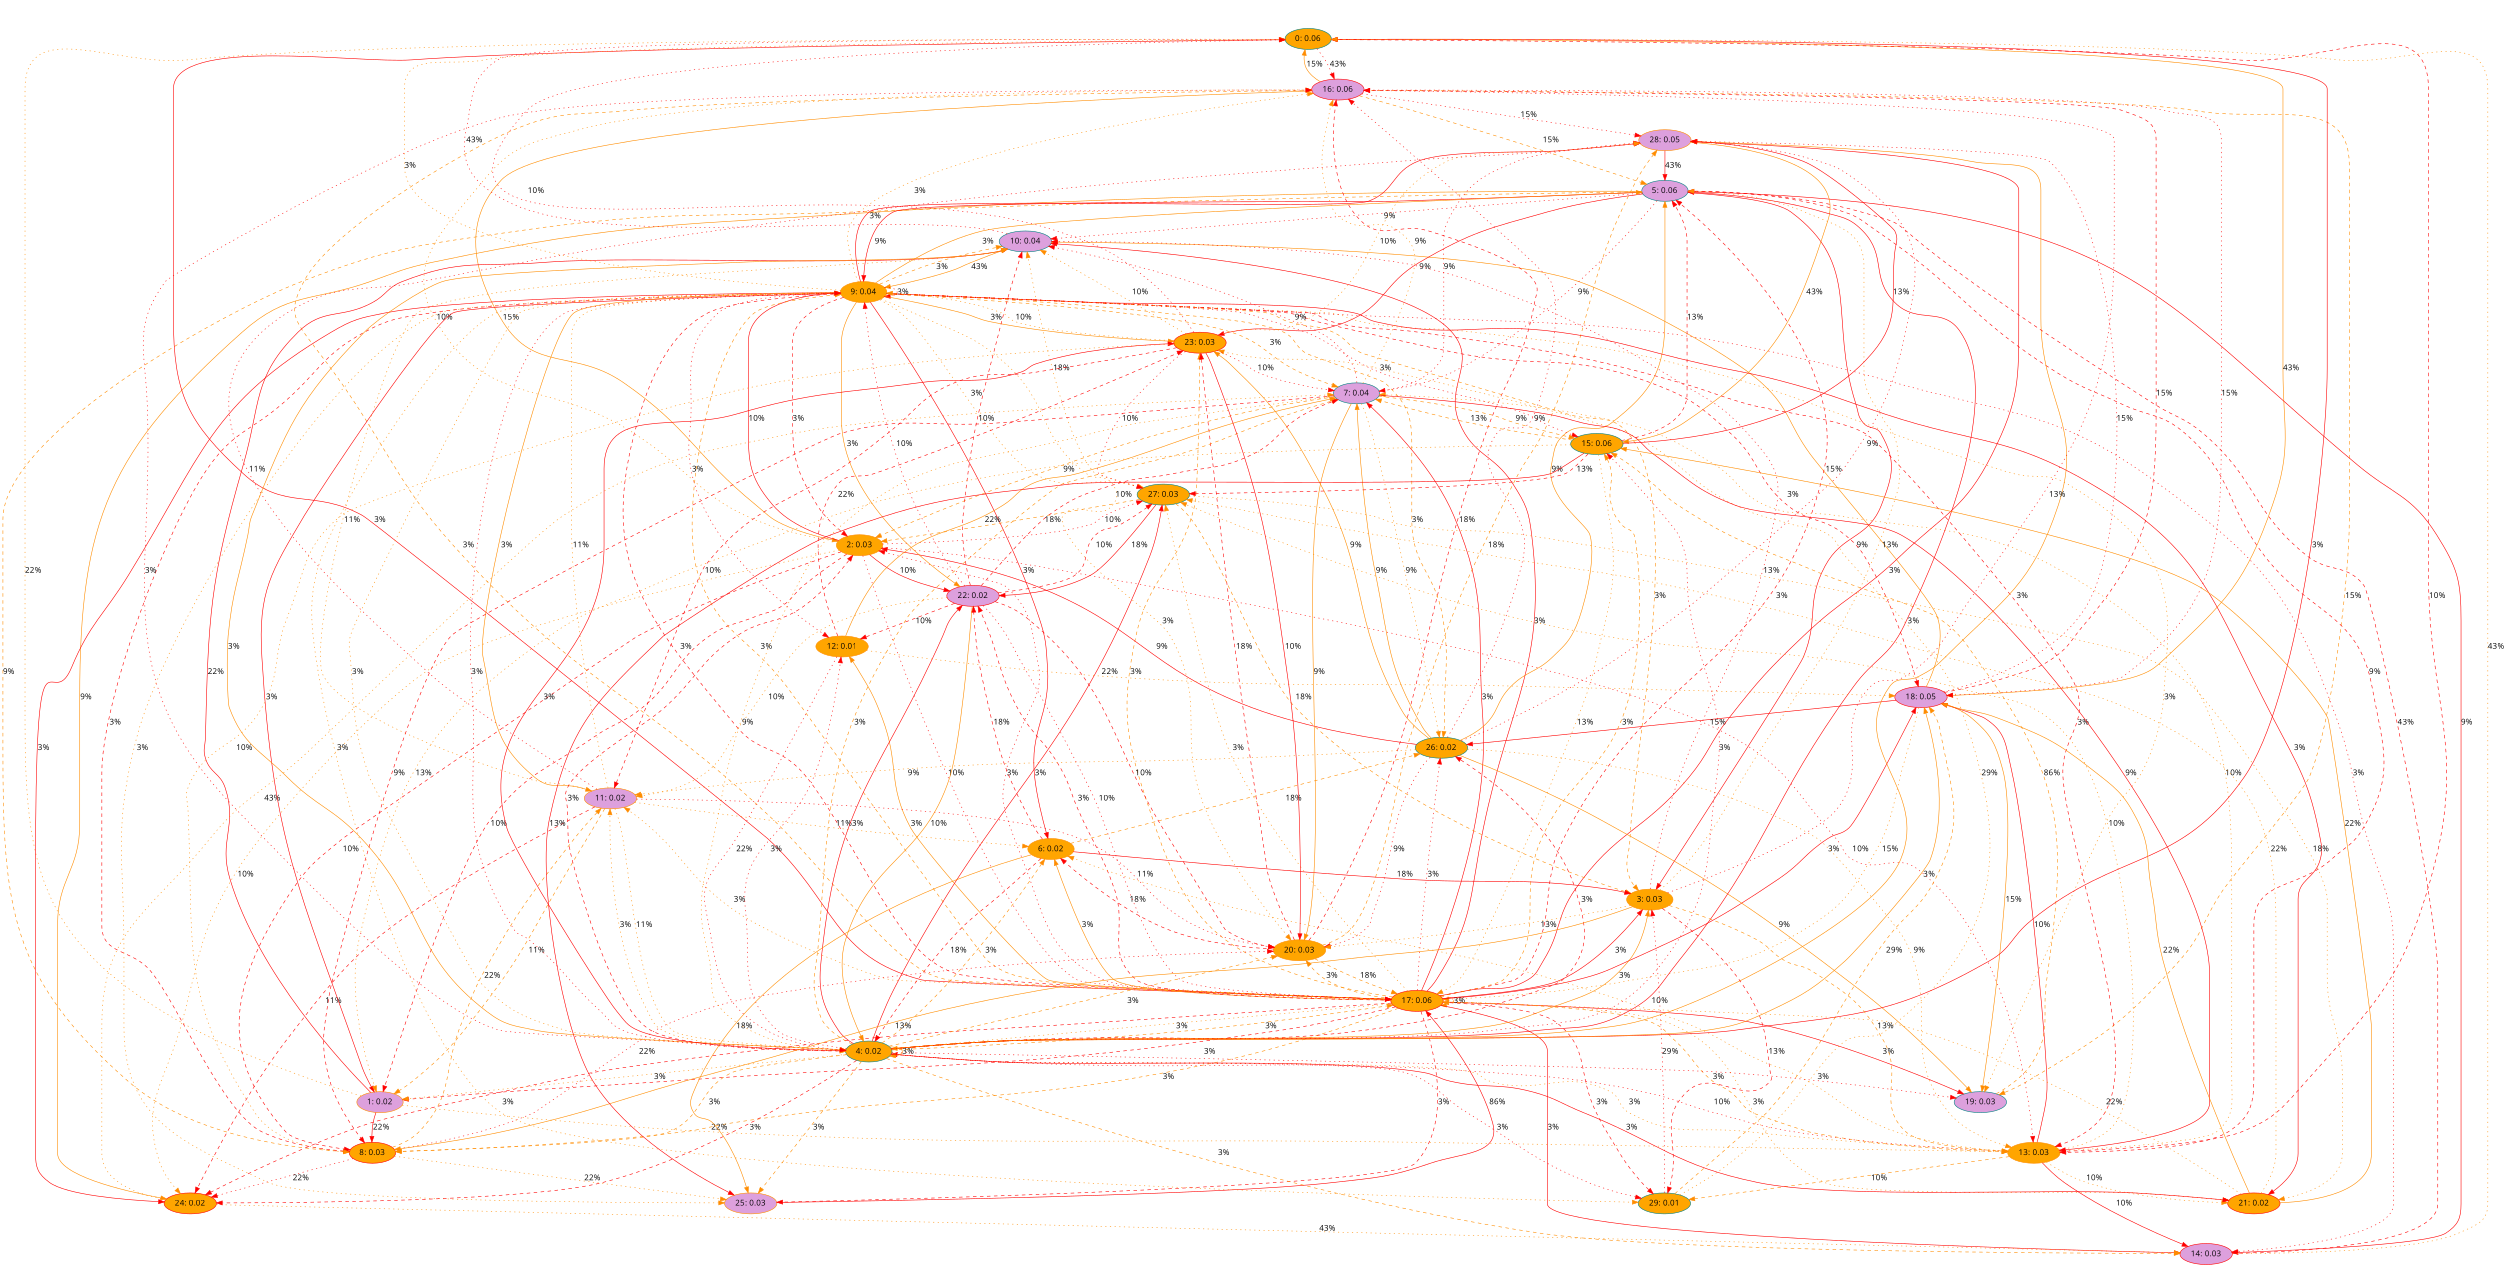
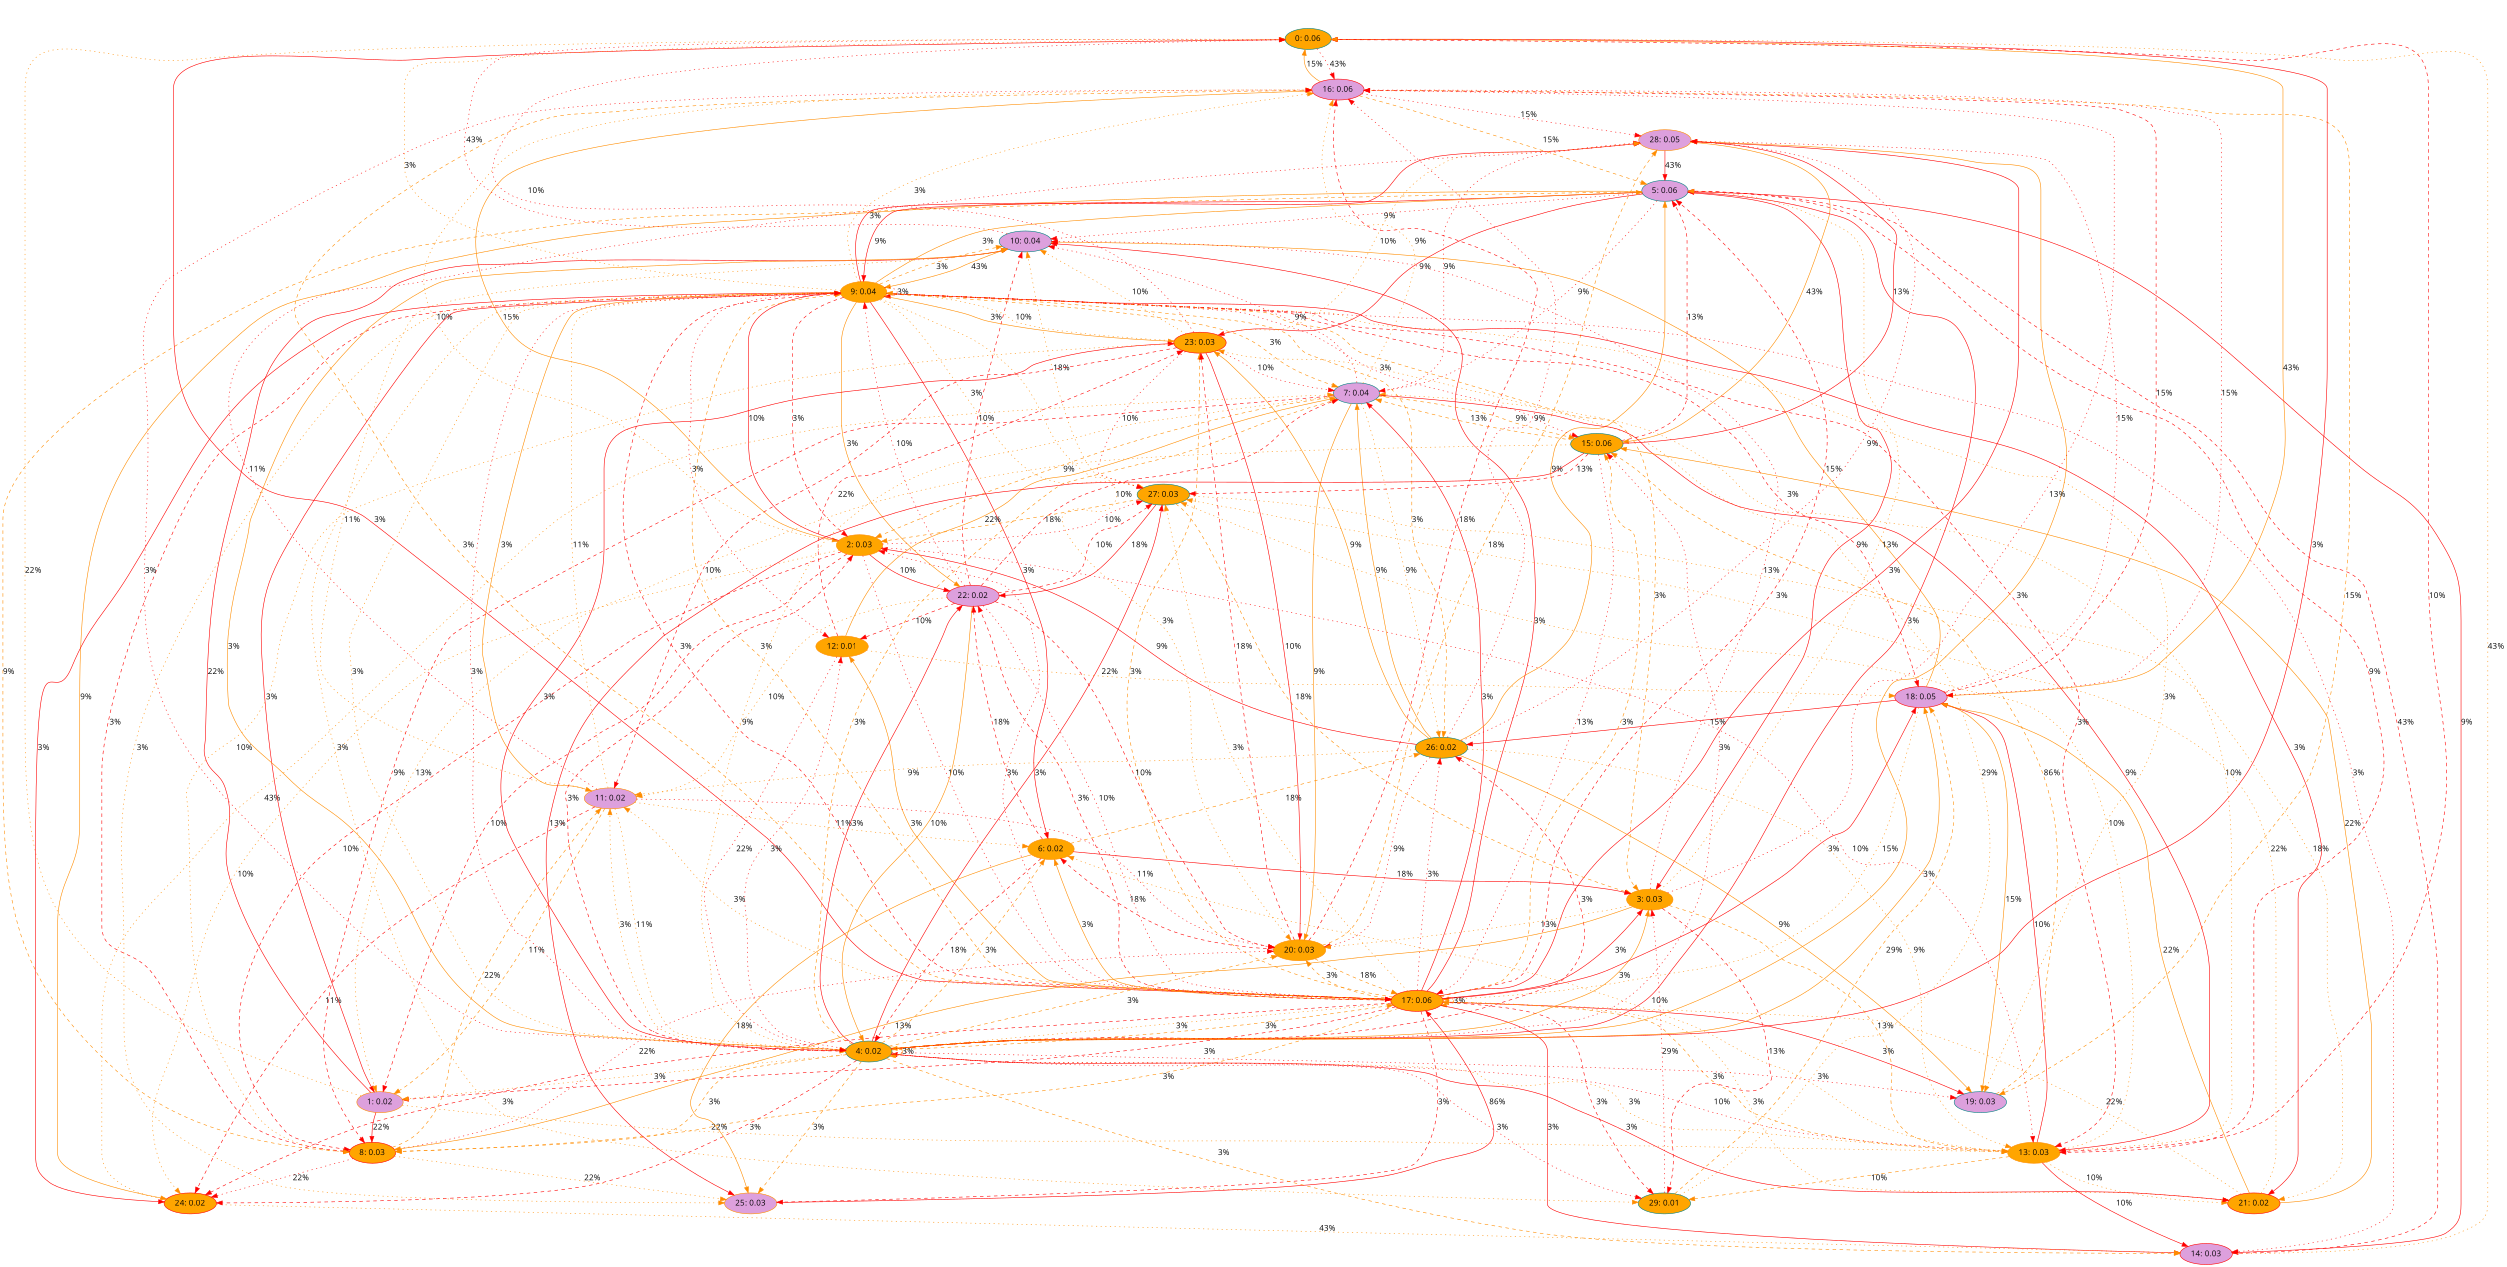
(1576, 723) -> (1576, 723)
